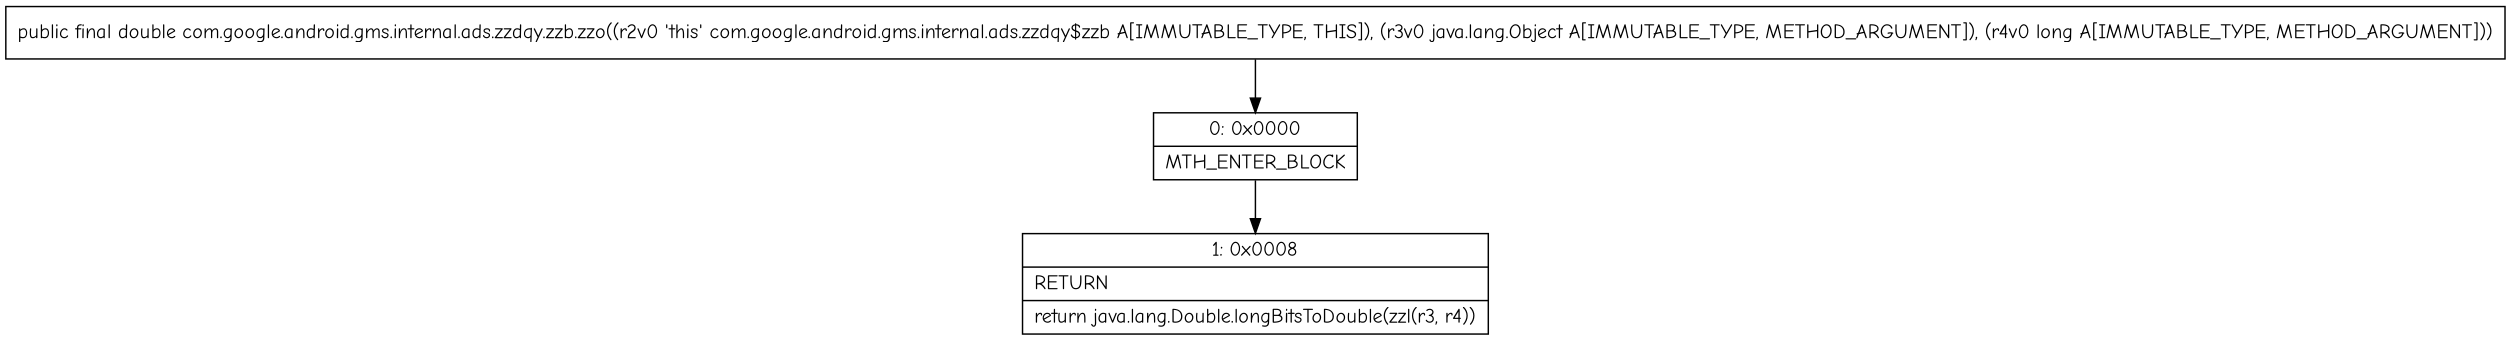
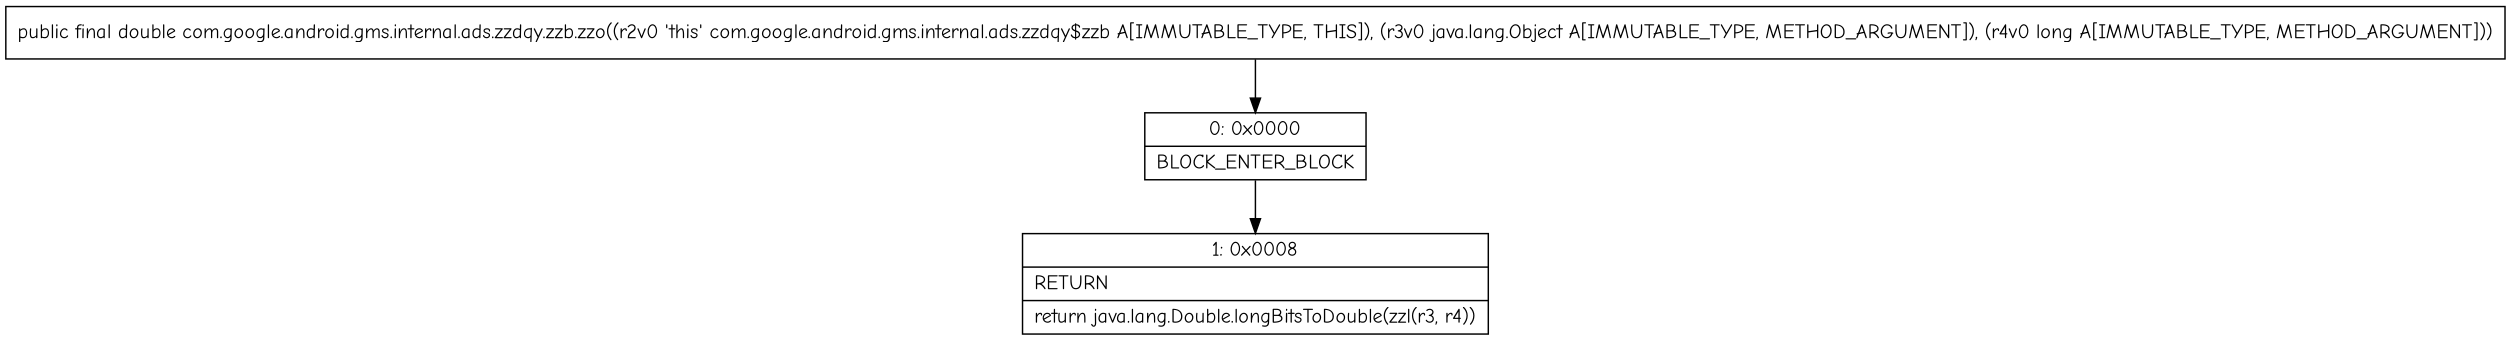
(1255, 162) -> (1255, 162)
